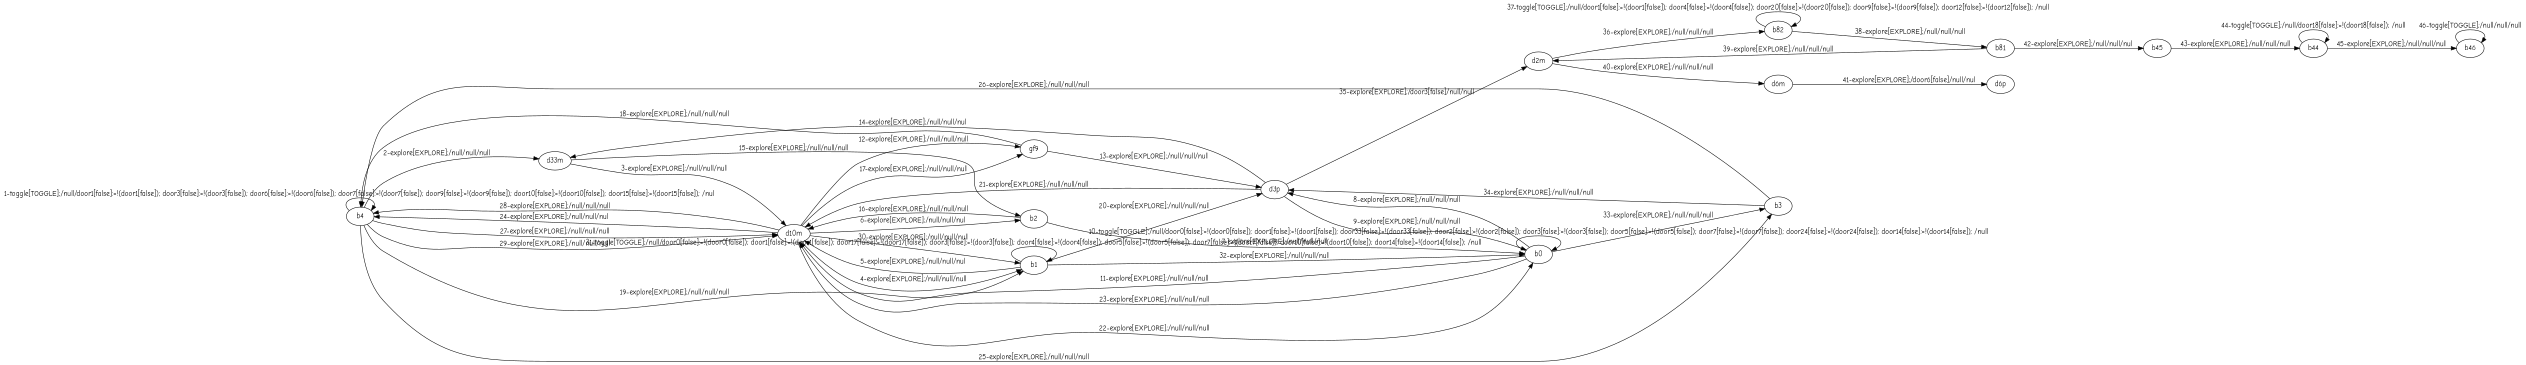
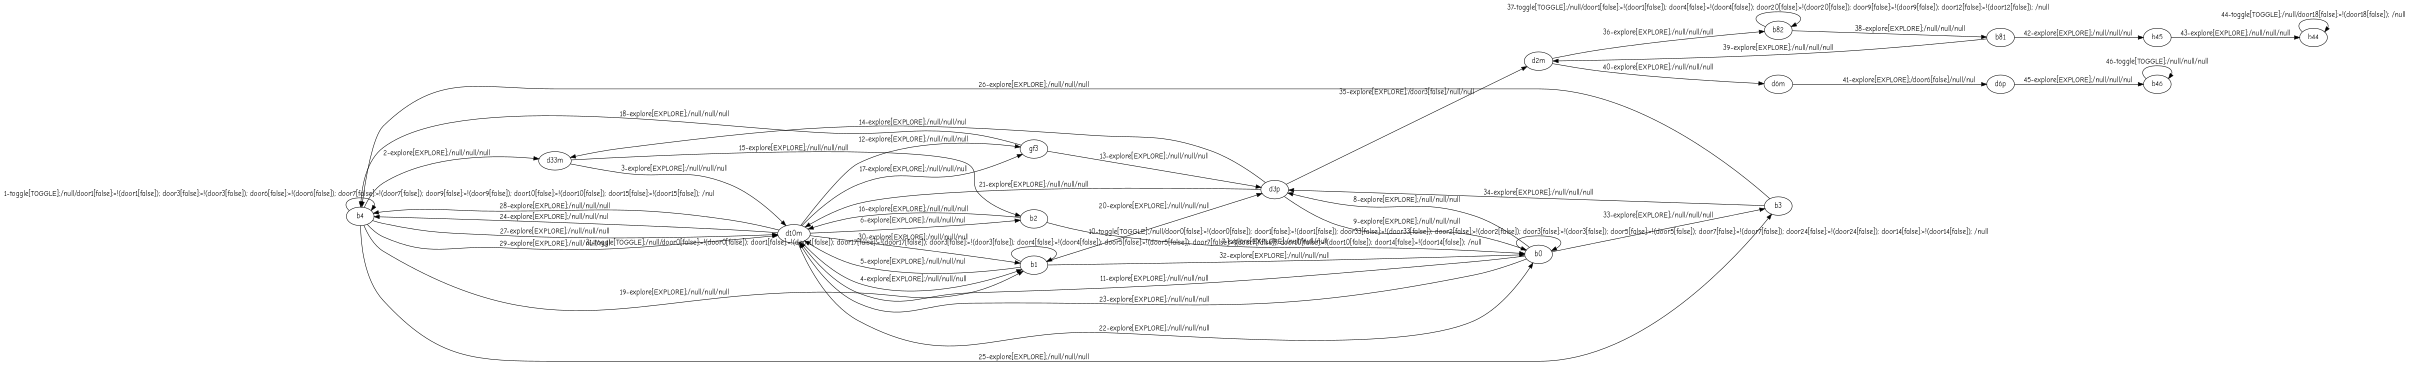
(2389, 48) -> (2076, 84)
(1034, 149) -> (1034, 149)
